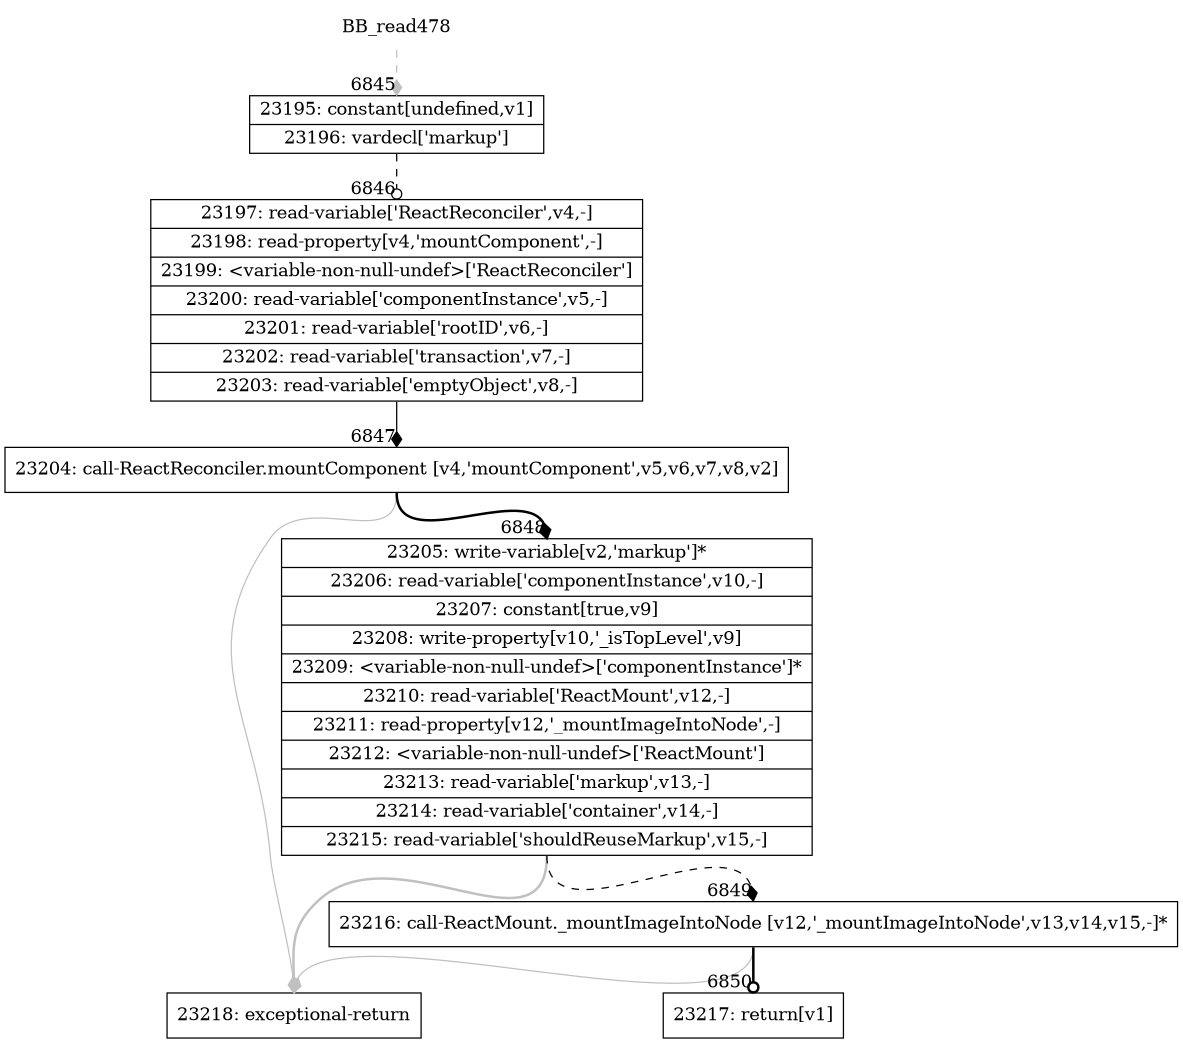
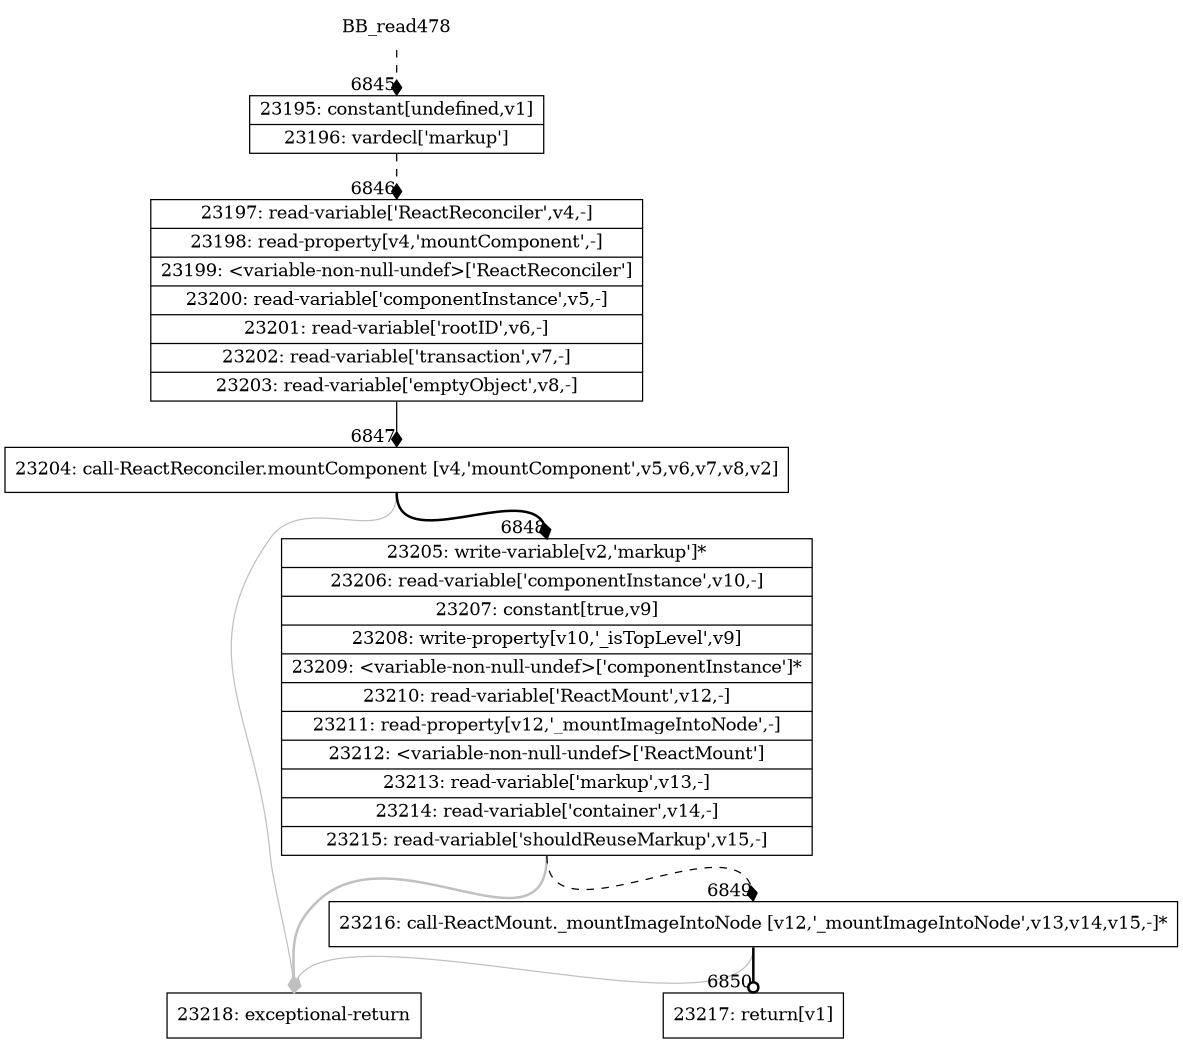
(397, 65) -> (397, 65)
(397, 171) -> (397, 169)
